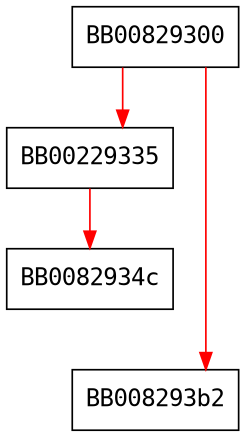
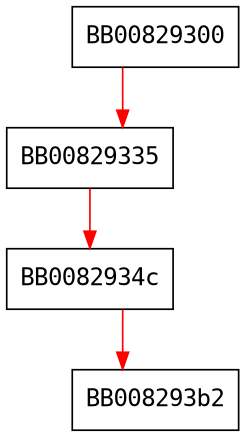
(90, 158) -> (90, 158)
(206, 210) -> (123, 331)
